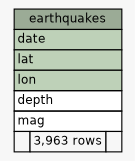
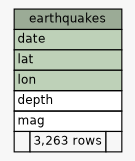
(68, 141) -> (68, 141)
